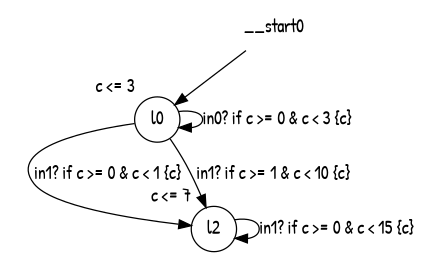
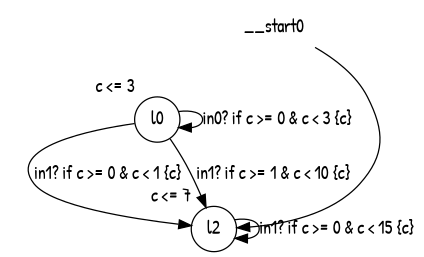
(215, 74) -> (373, 165)
